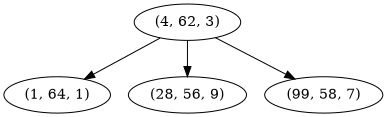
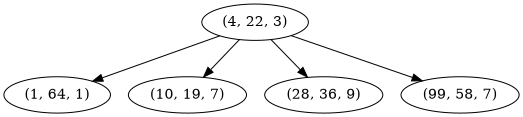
(187, 22) -> (255, 22)
none -> (187, 95)
(187, 95) -> (324, 95)
